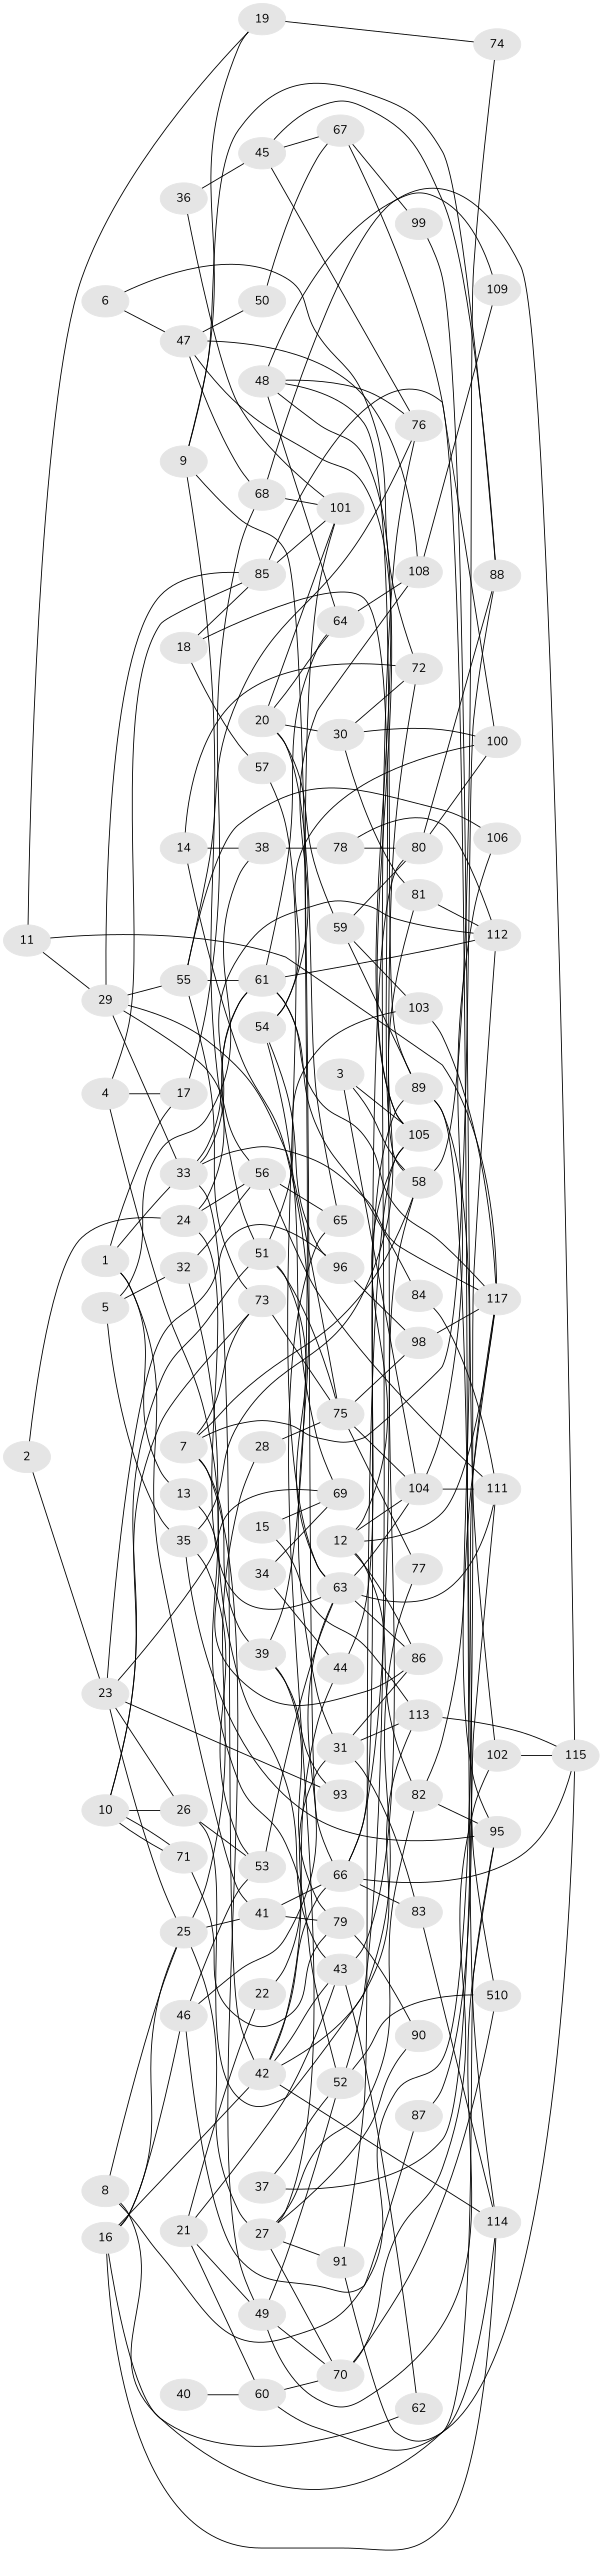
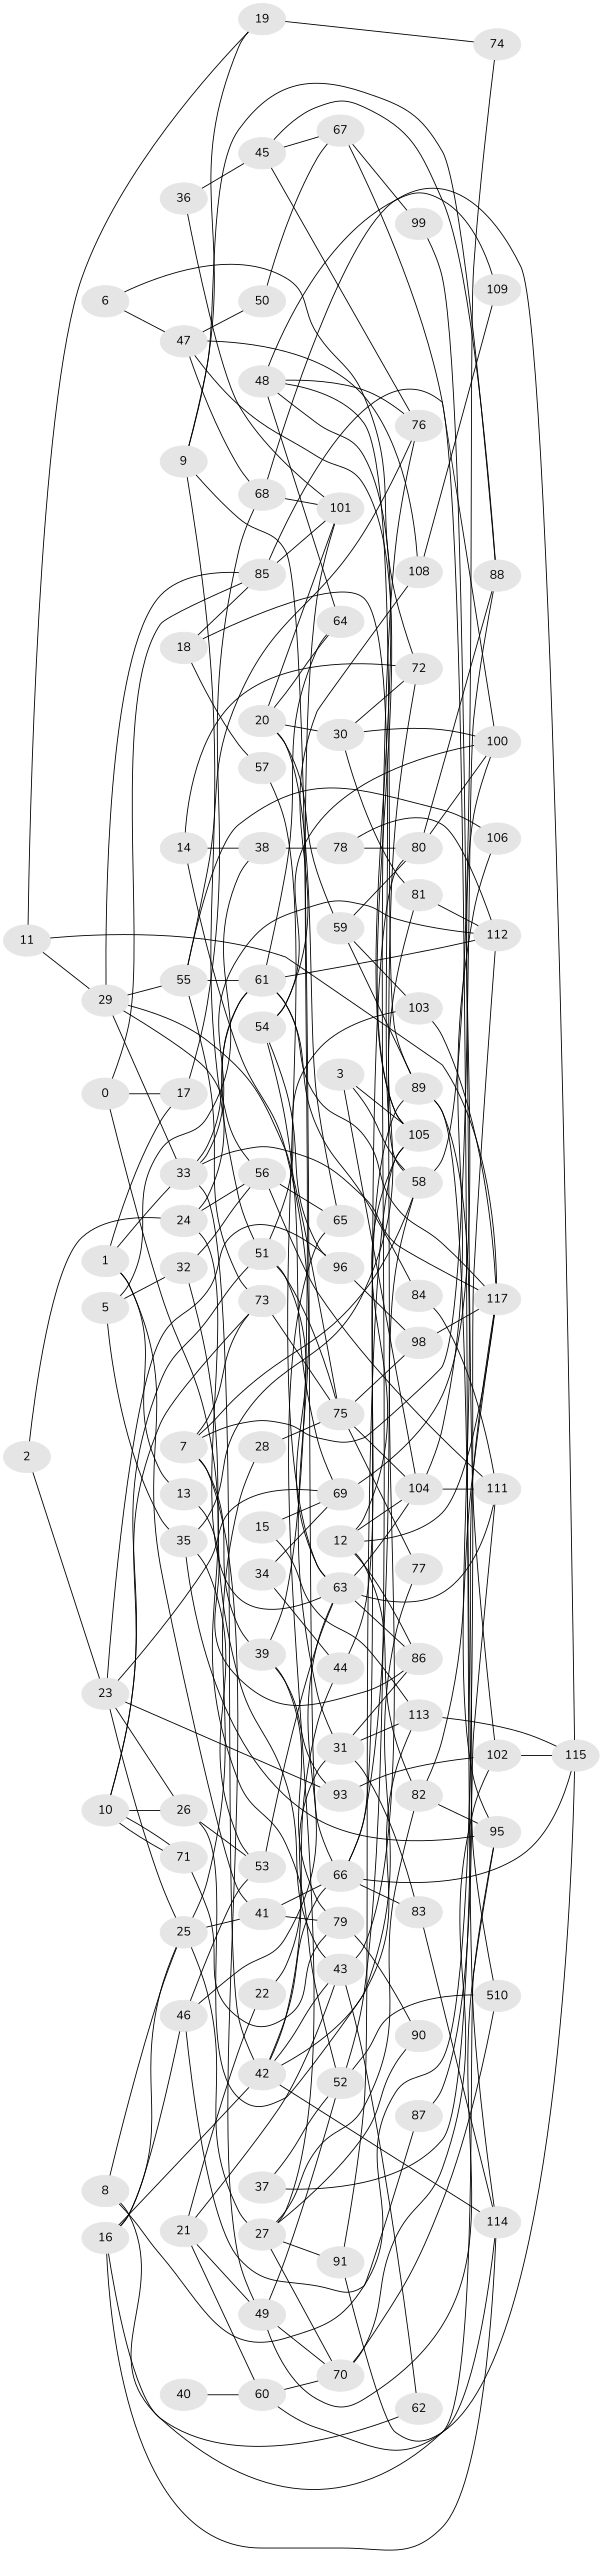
(380, 597) -> none
(105, 1094) -> (105, 1094)
none -> (470, 1138)
none -> (415, 1767)
